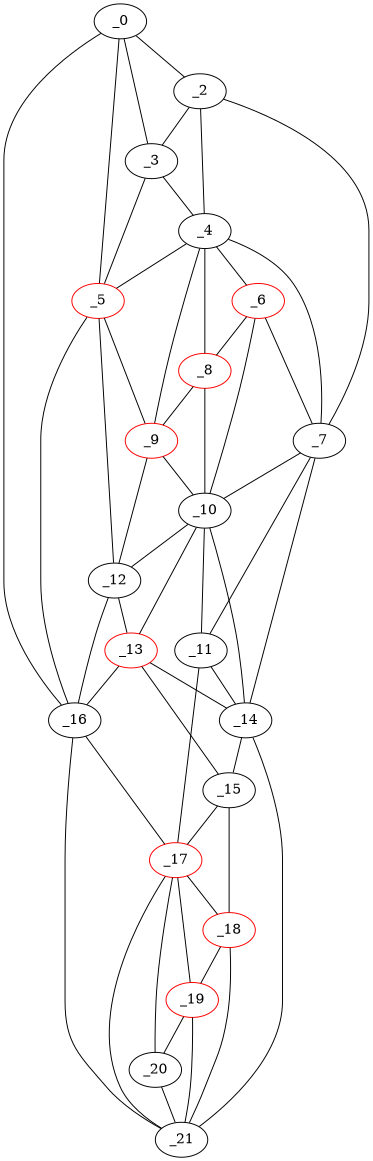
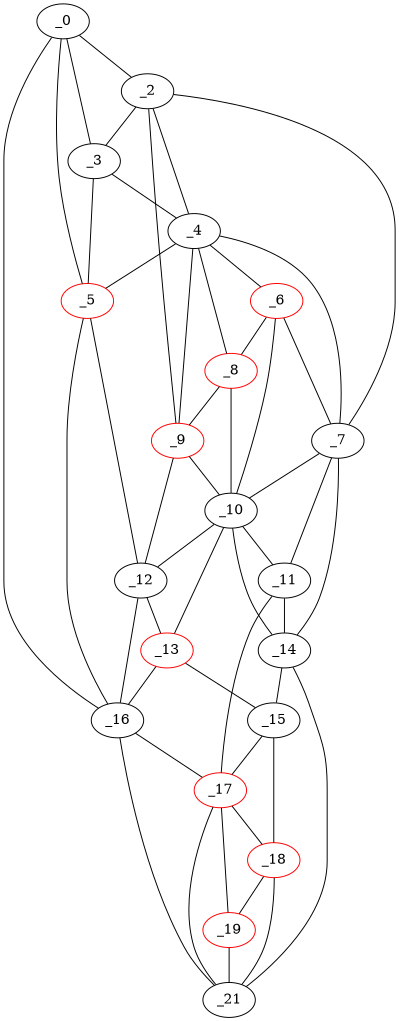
(125, 371) -> (161, 266)
(188, 685) -> none
(155, 1070) -> none
